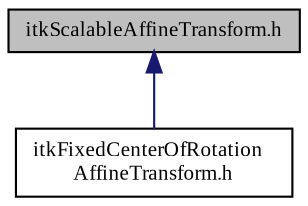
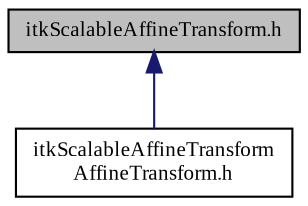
(154, 163) -> (154, 163)
